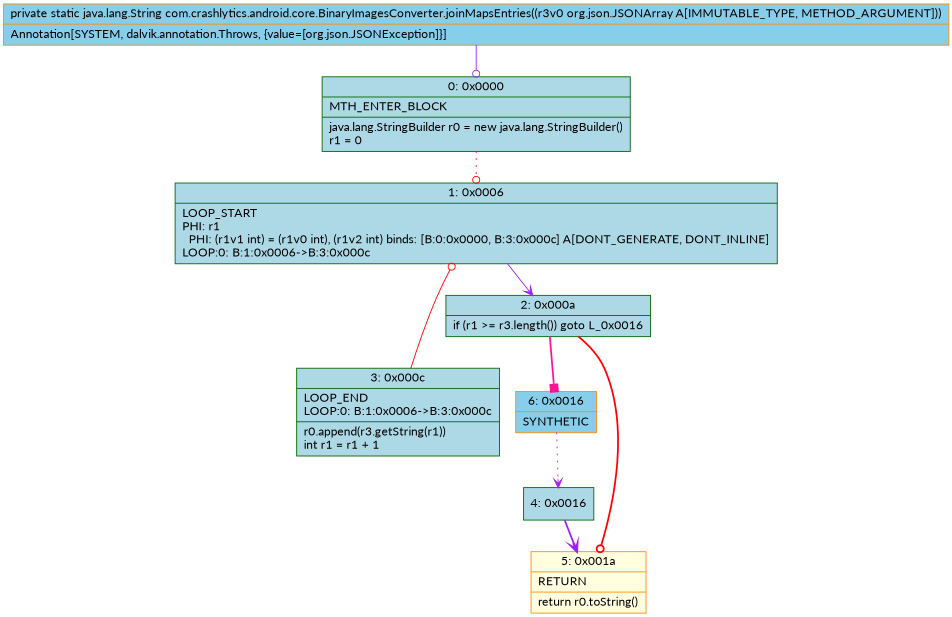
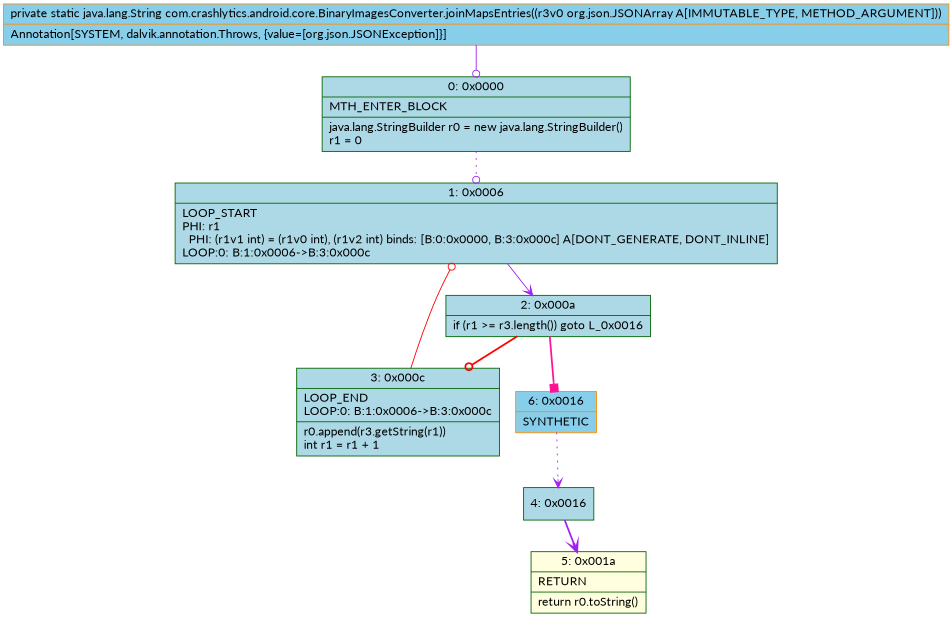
(476, 164) -> (476, 164)
(618, 436) -> (495, 350)
(589, 582) -> (589, 582)
